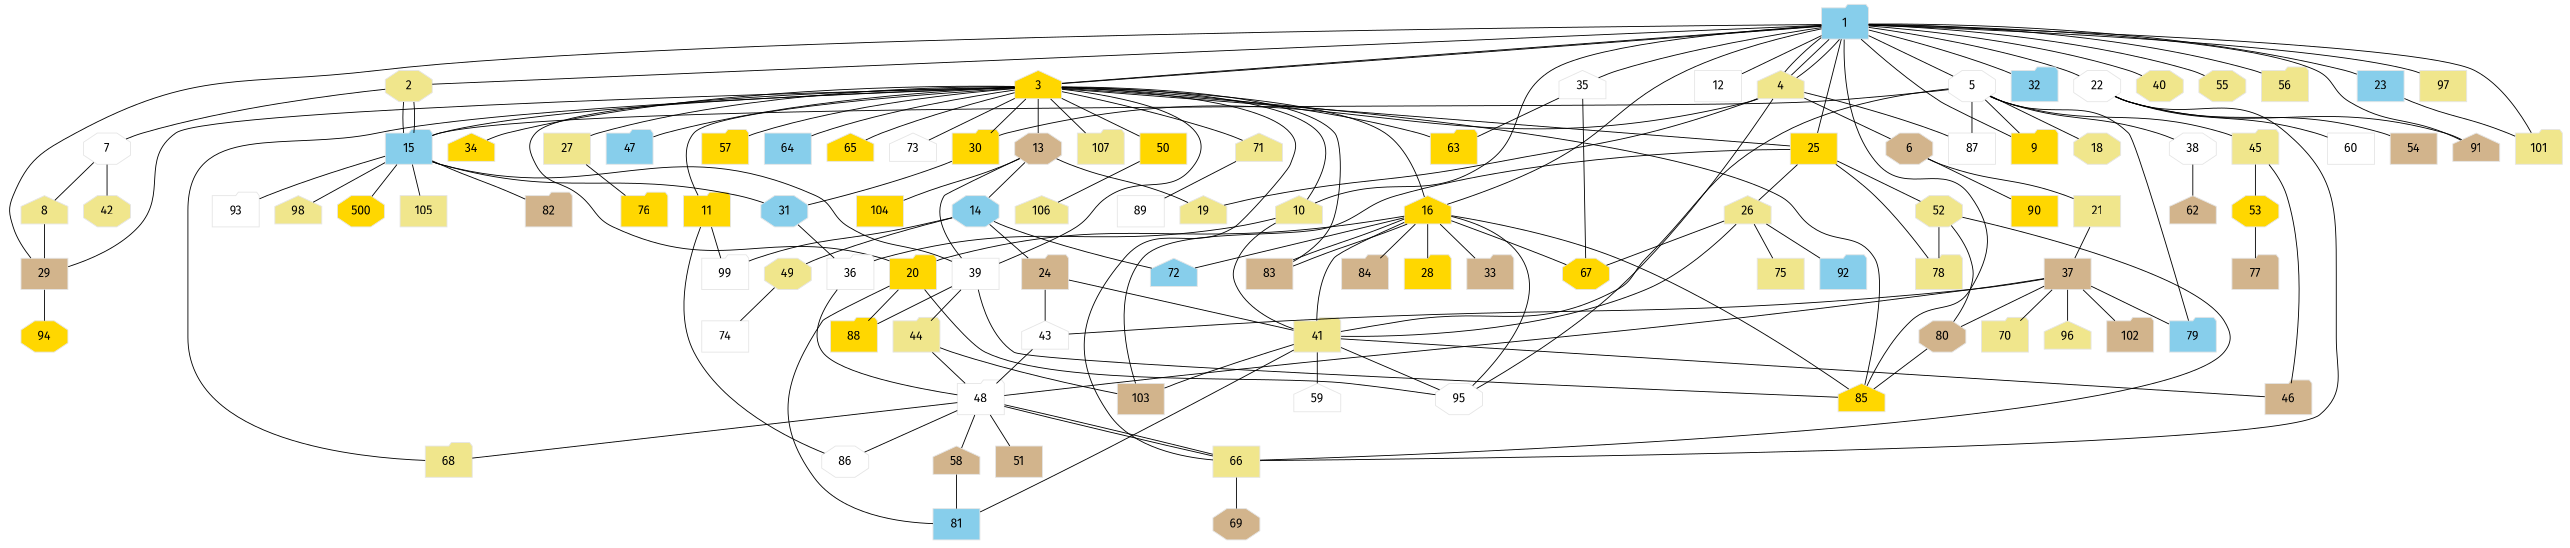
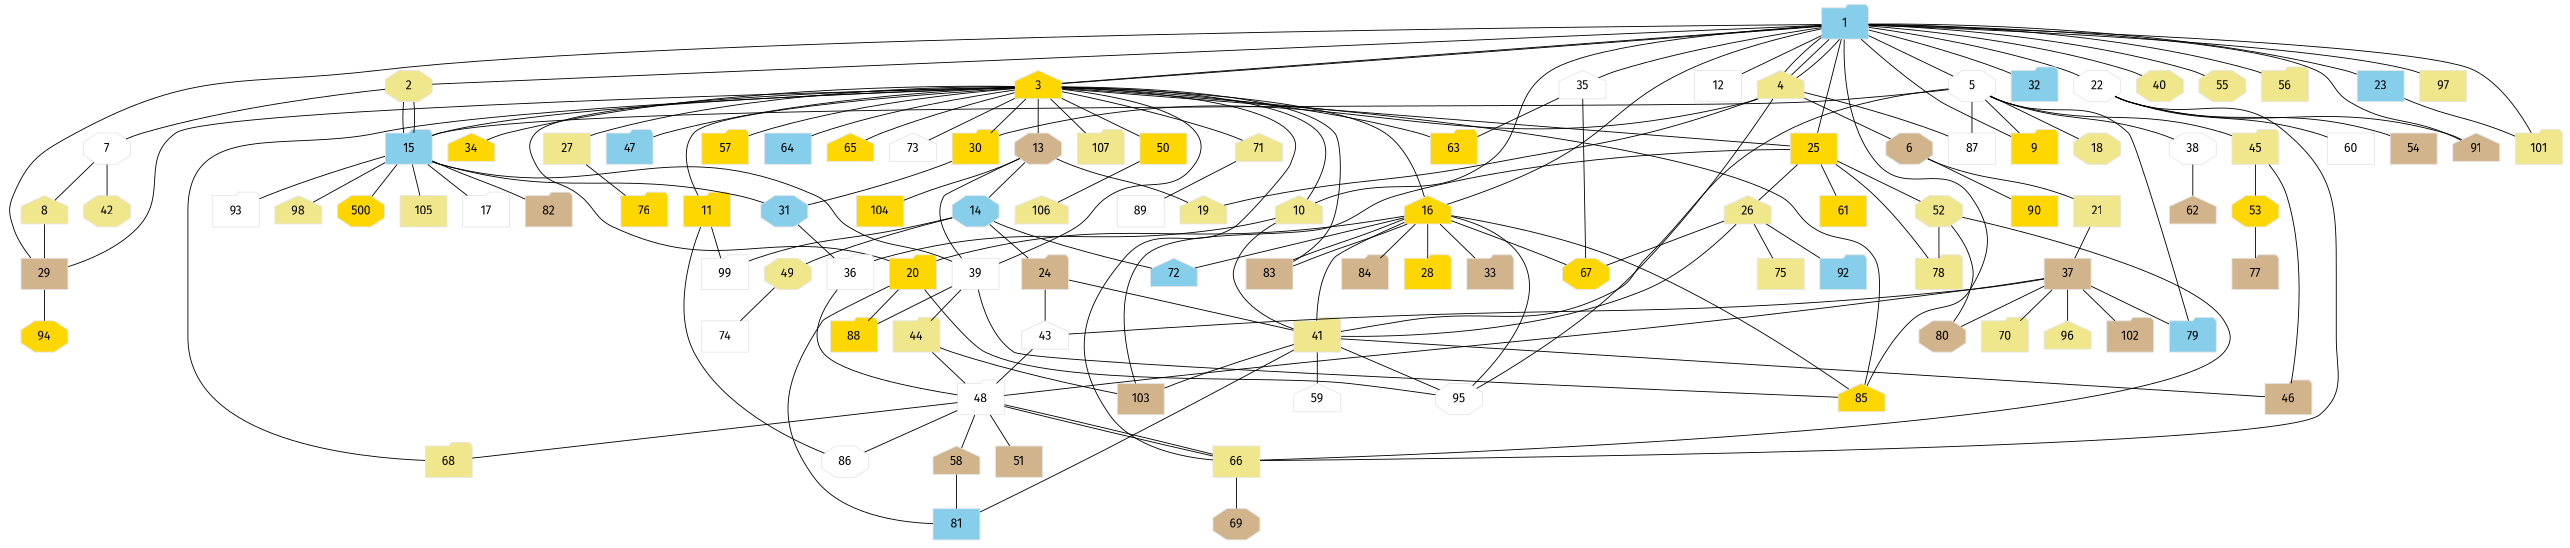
none -> (486, 211)
none -> (1843, 211)
(1902, 368) -> none
